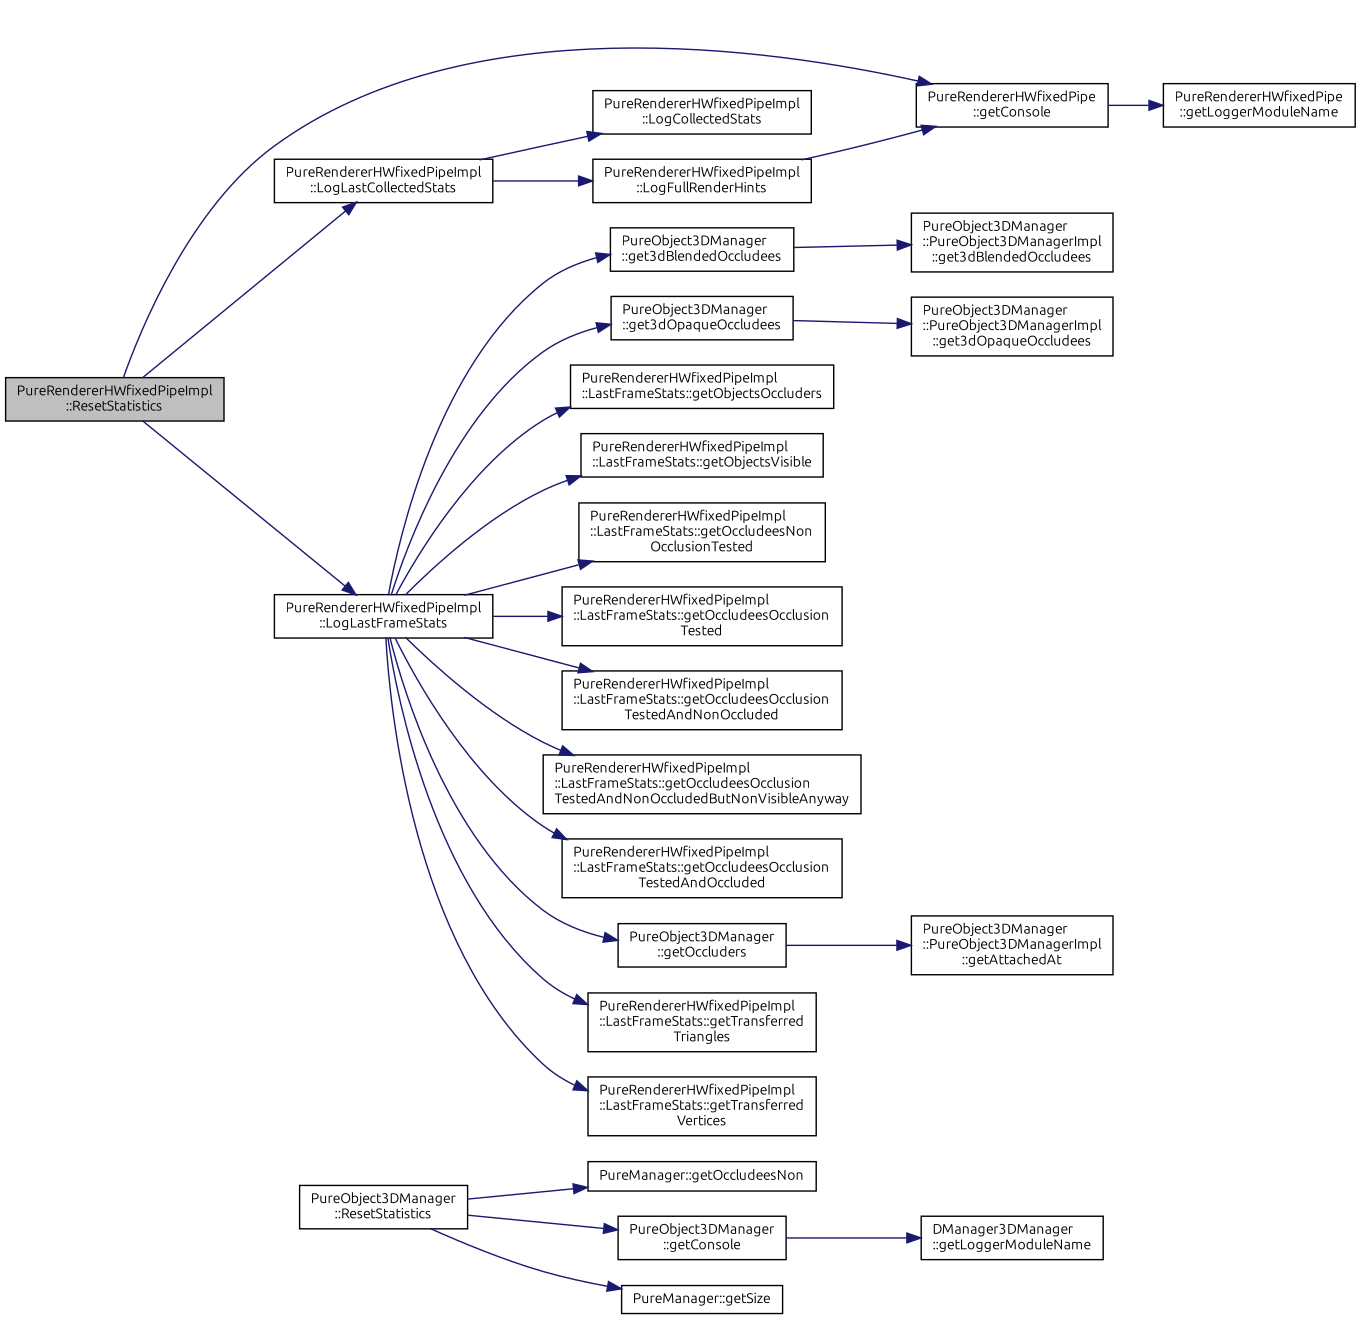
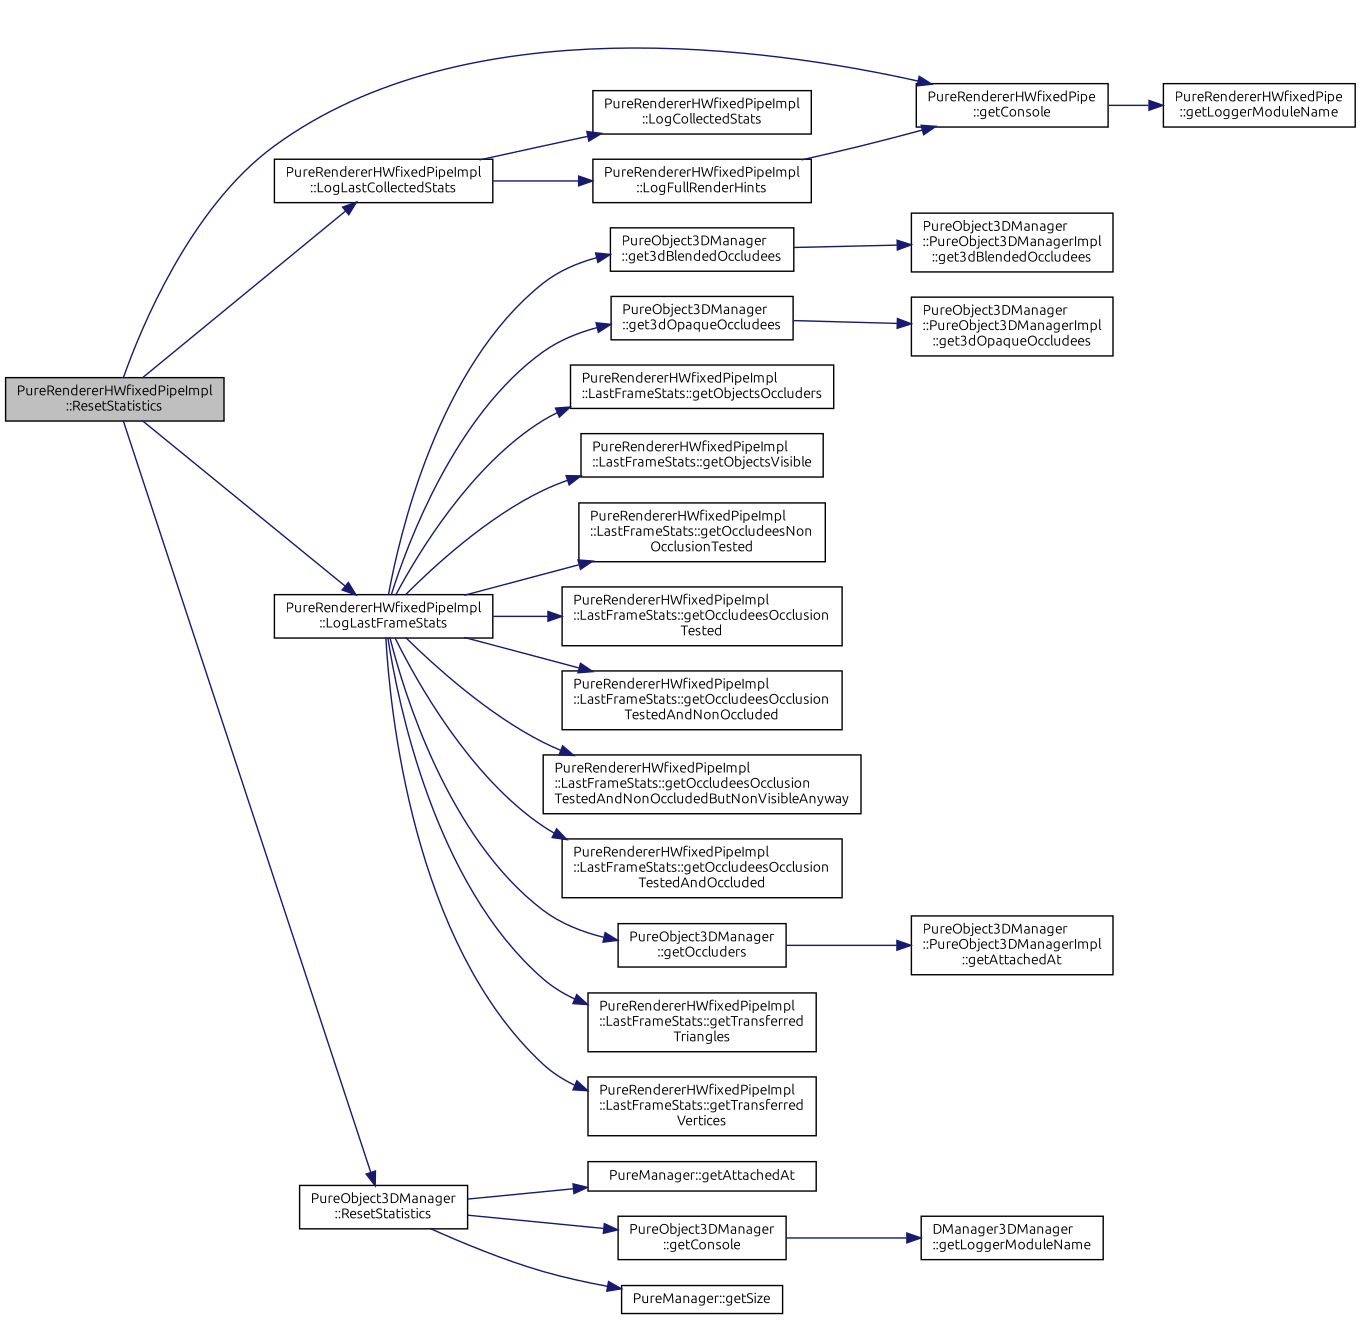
none -> (247, 796)
(702, 1176) -> (702, 1176)
